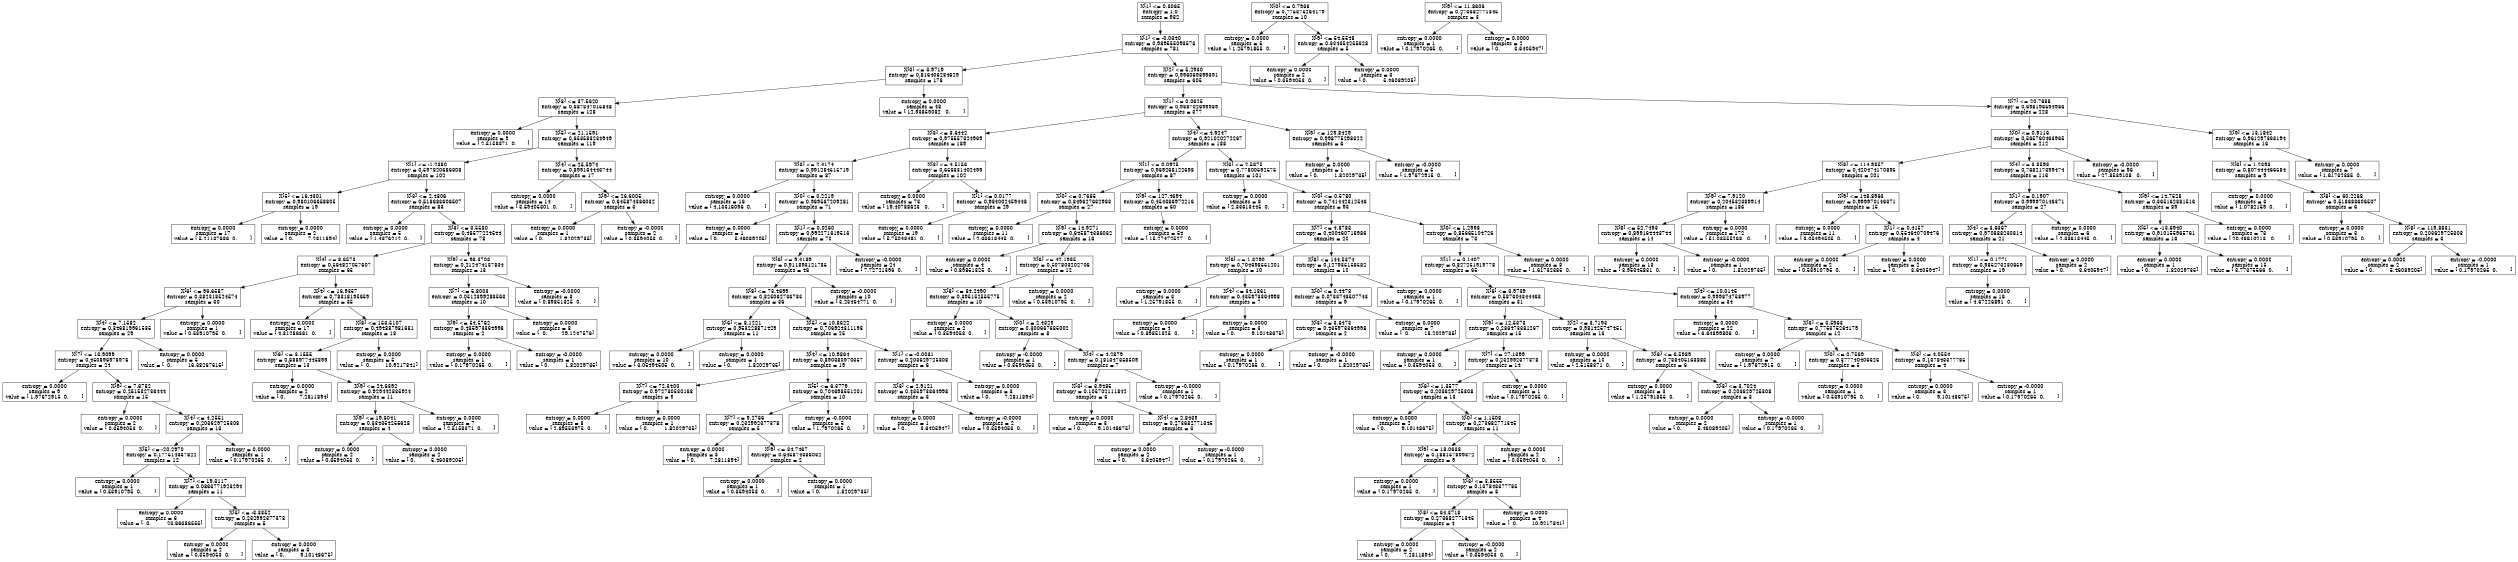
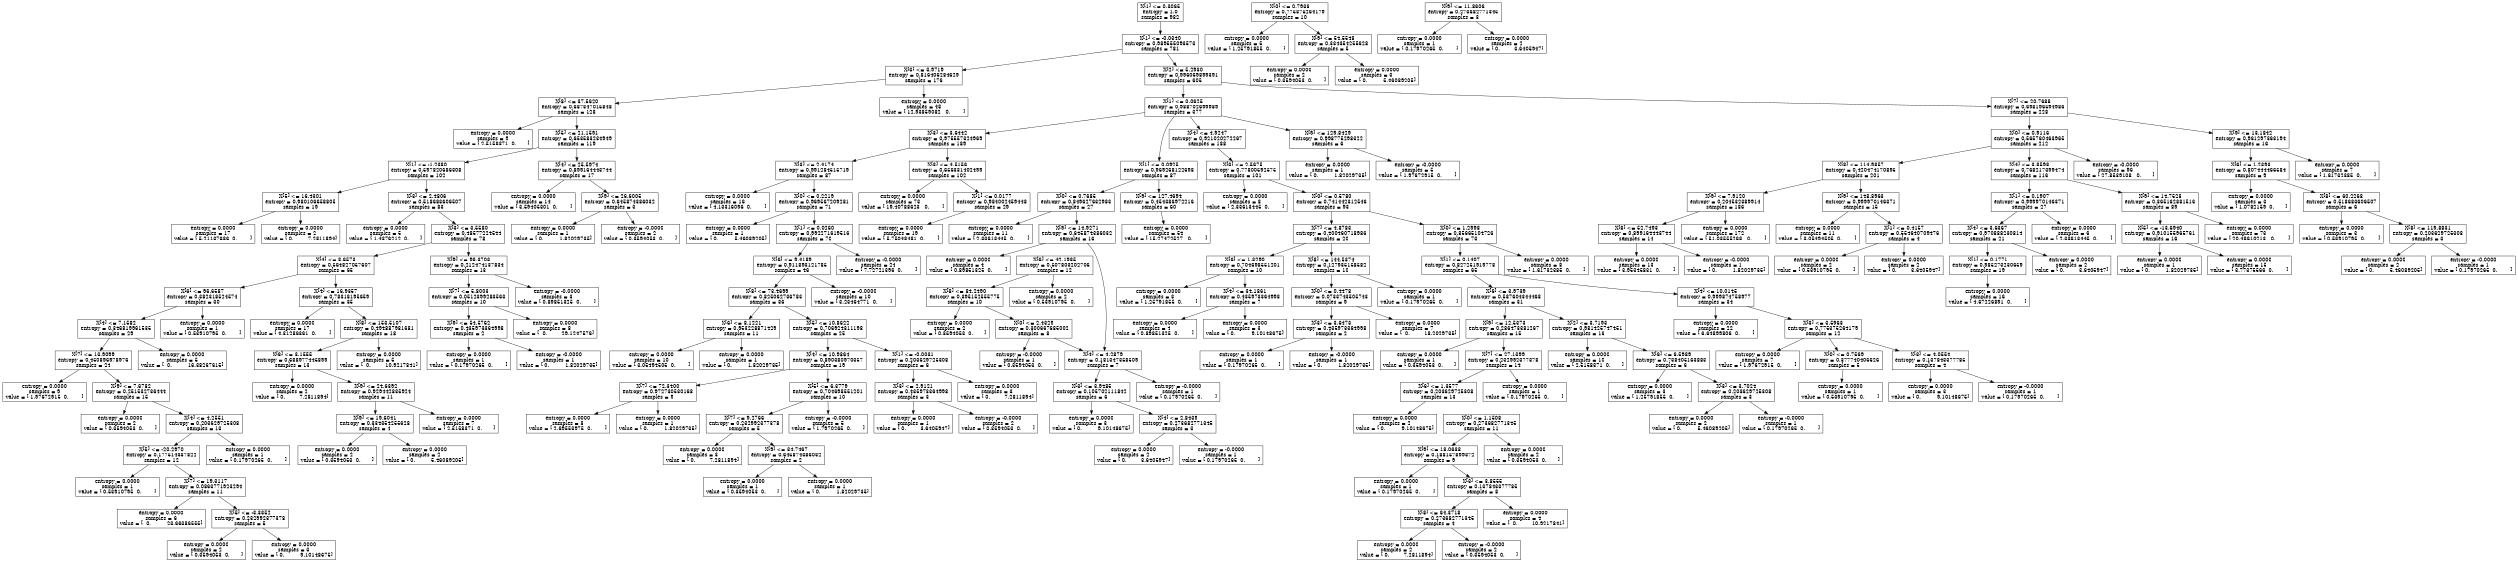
(1185, 154) -> (1163, 136)
(1067, 248) -> (1105, 293)
(1331, 297) -> (1331, 297)
(1458, 407) -> none
